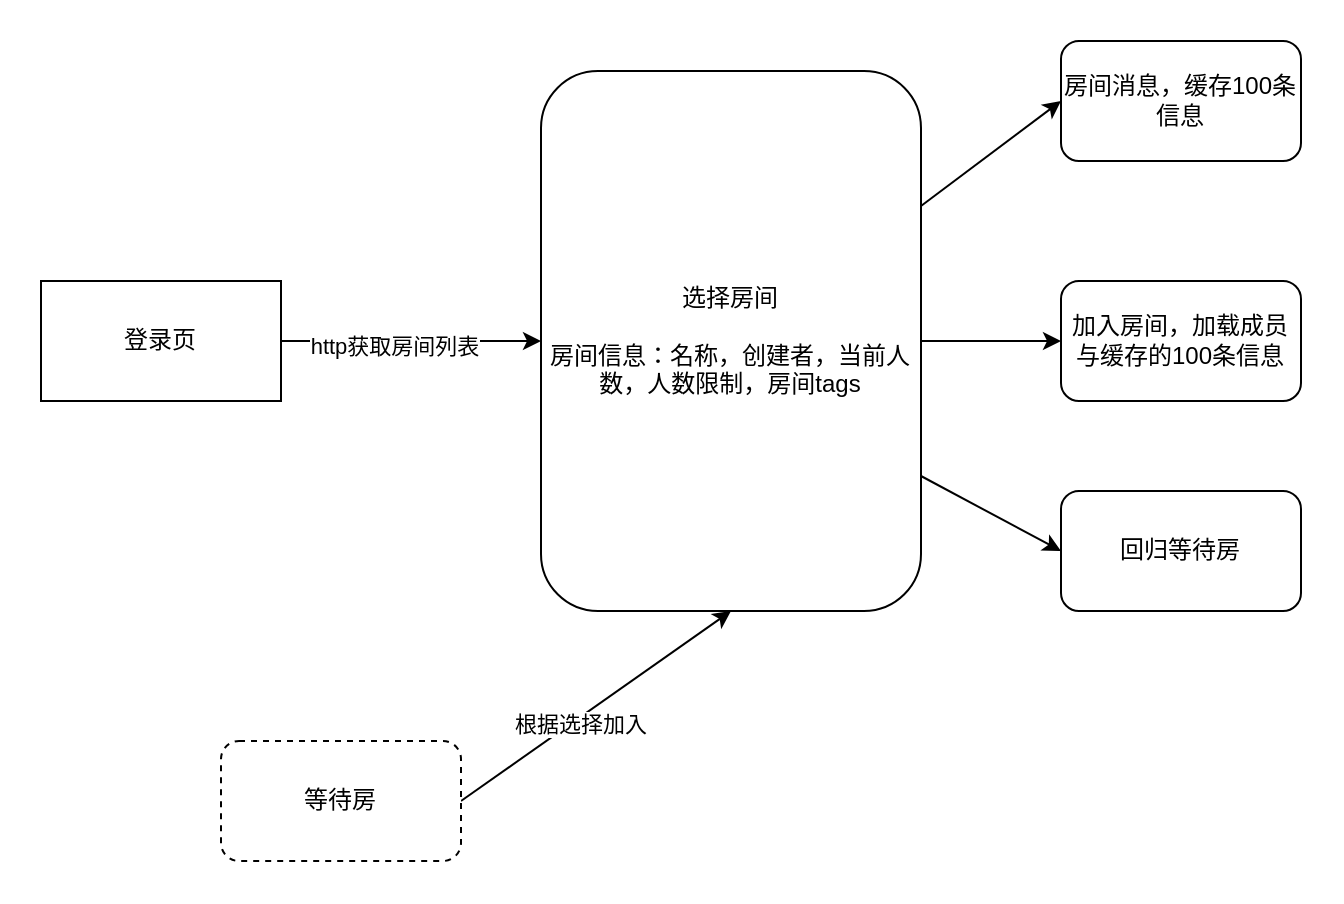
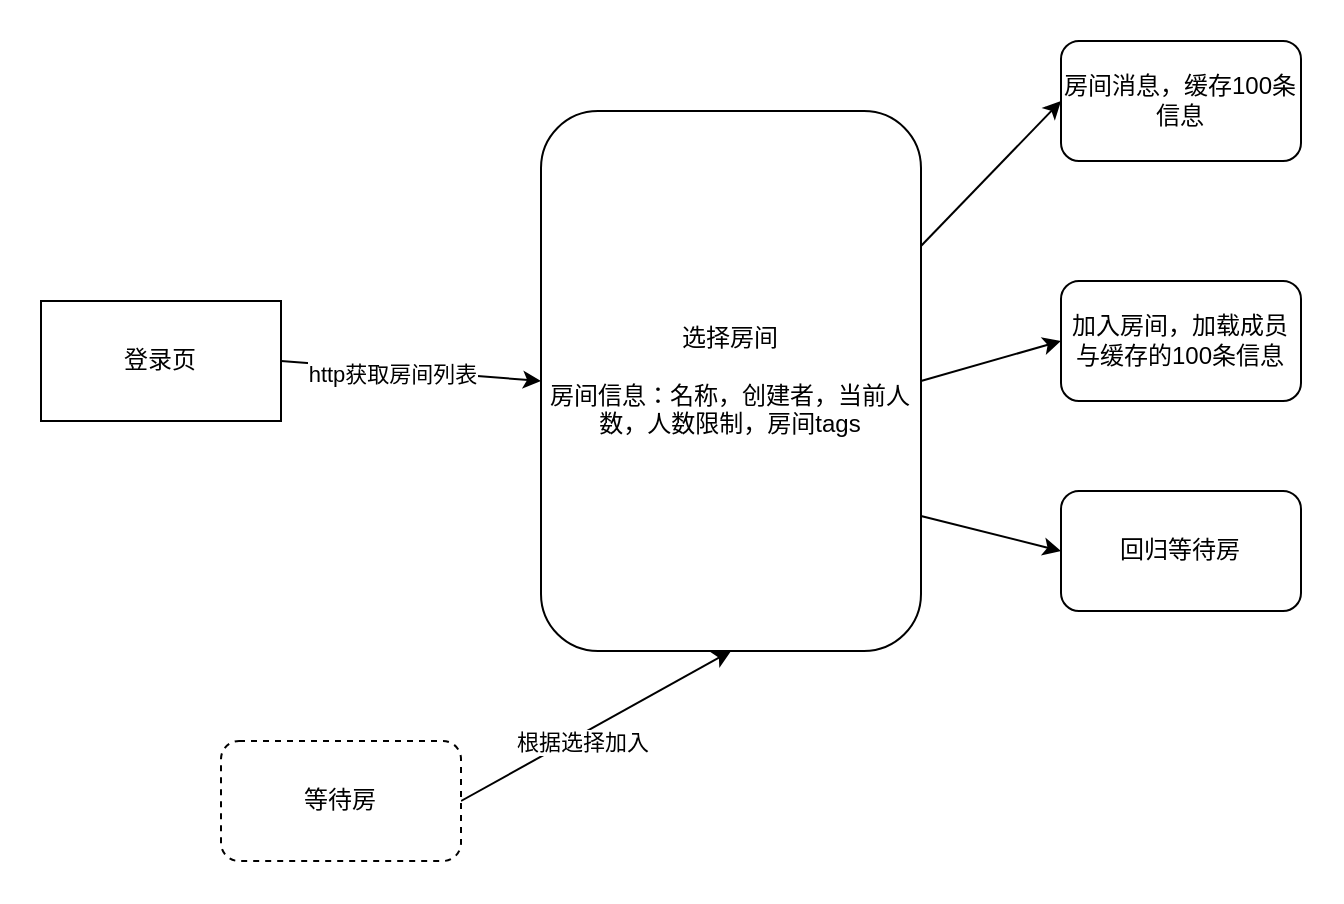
(161, 341) -> (161, 361)
(731, 341) -> (731, 381)
